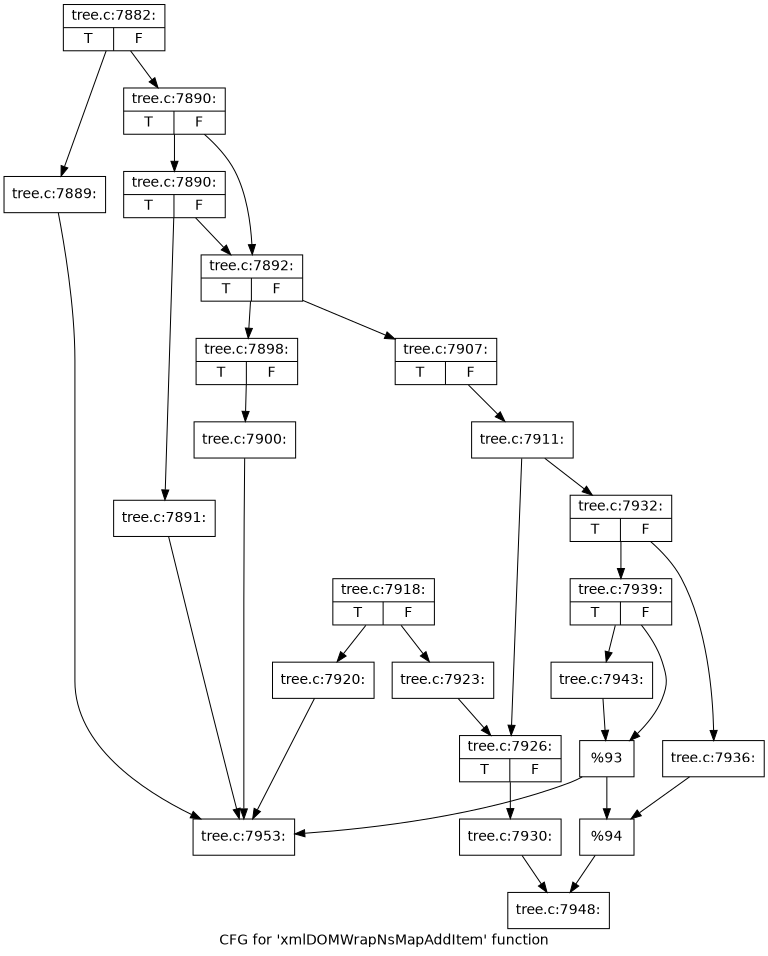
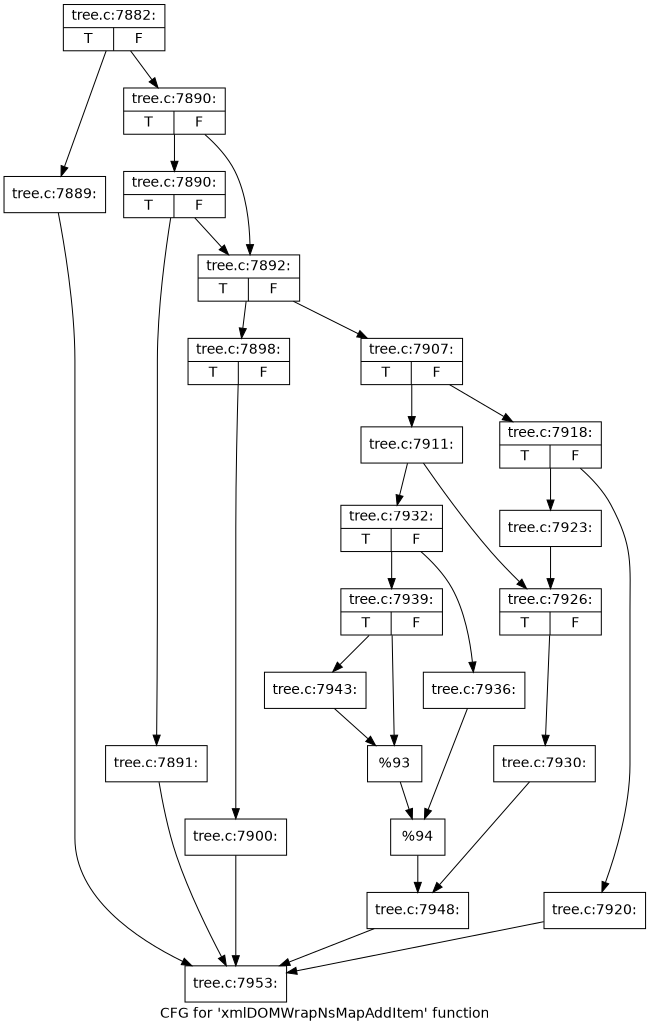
none -> (477, 401)
(446, 816) -> (332, 945)
